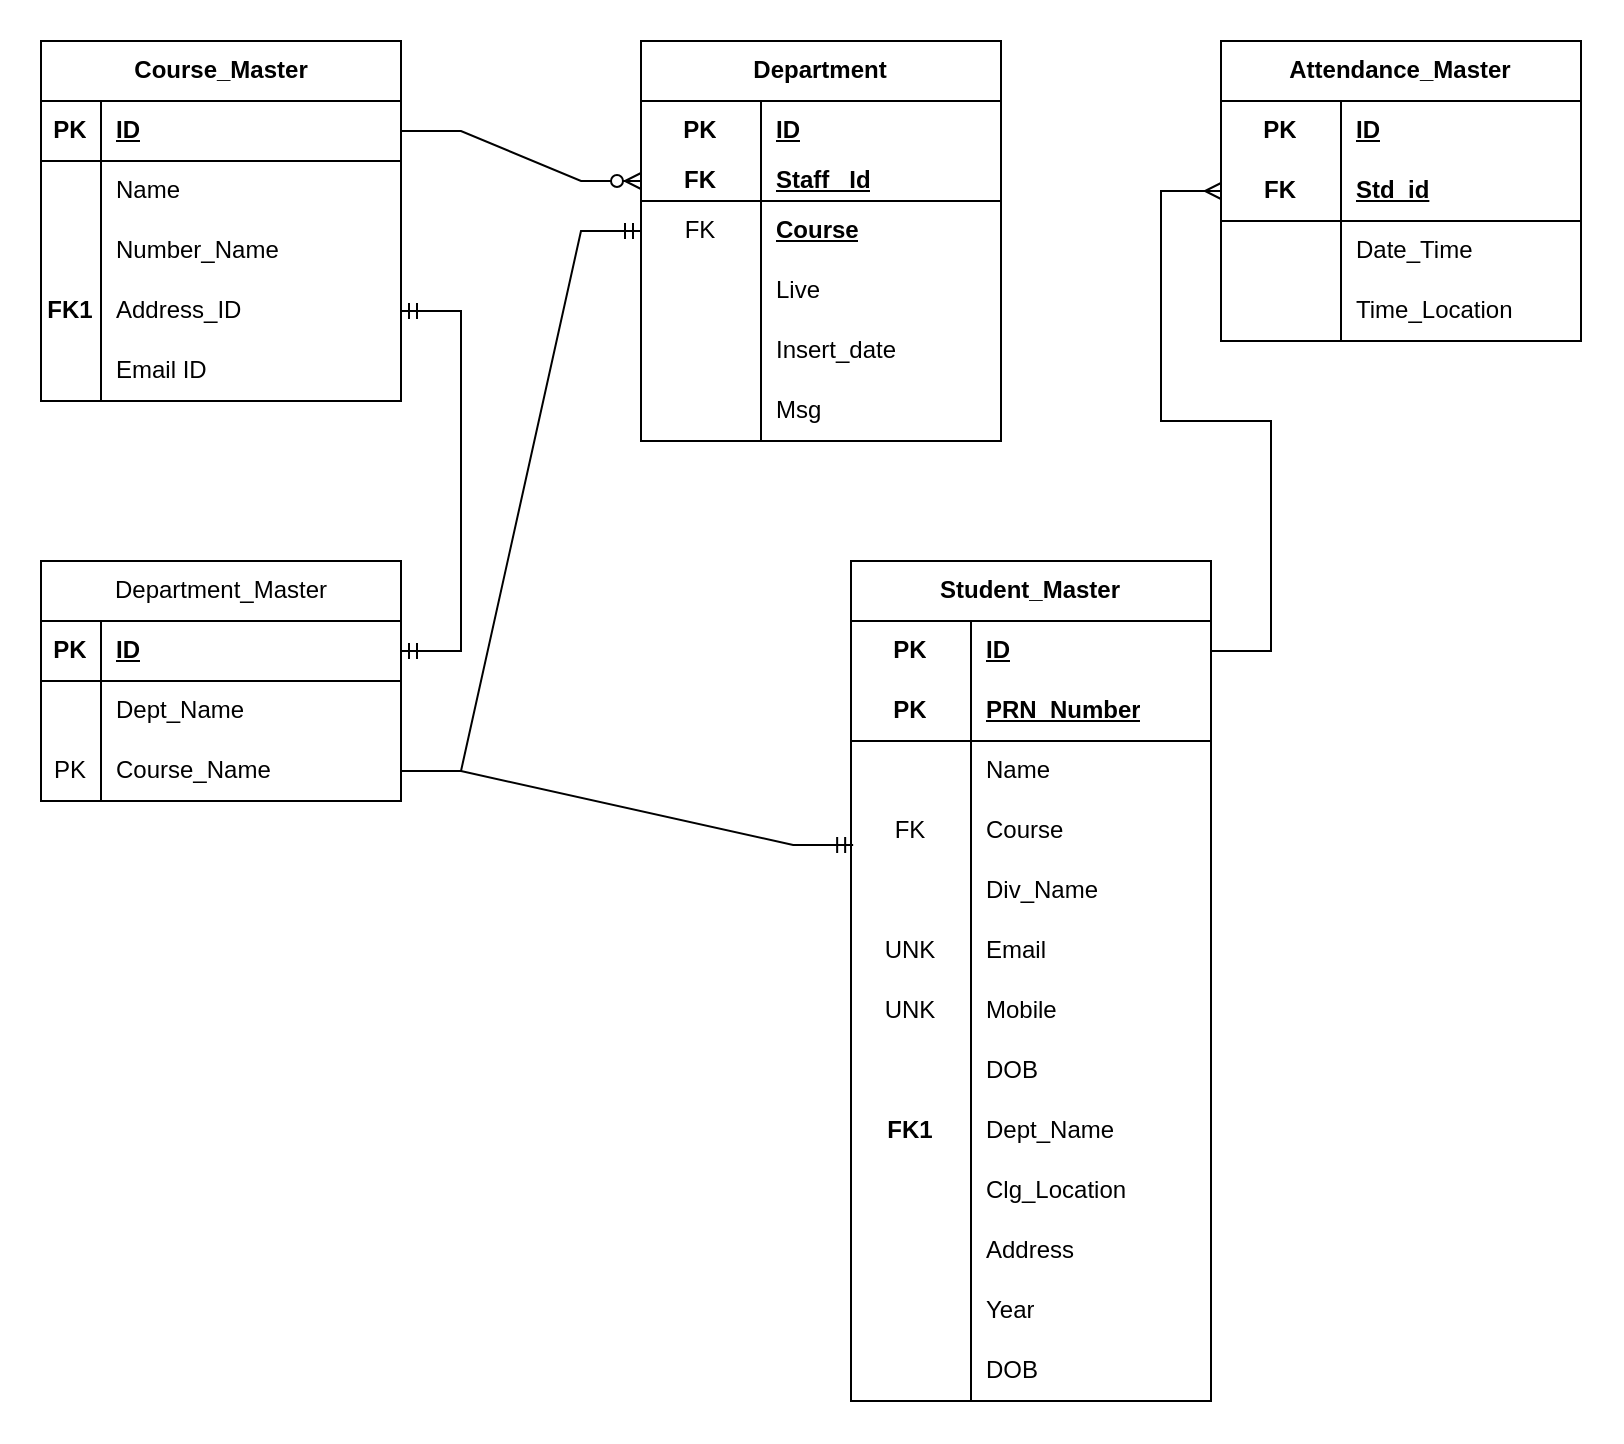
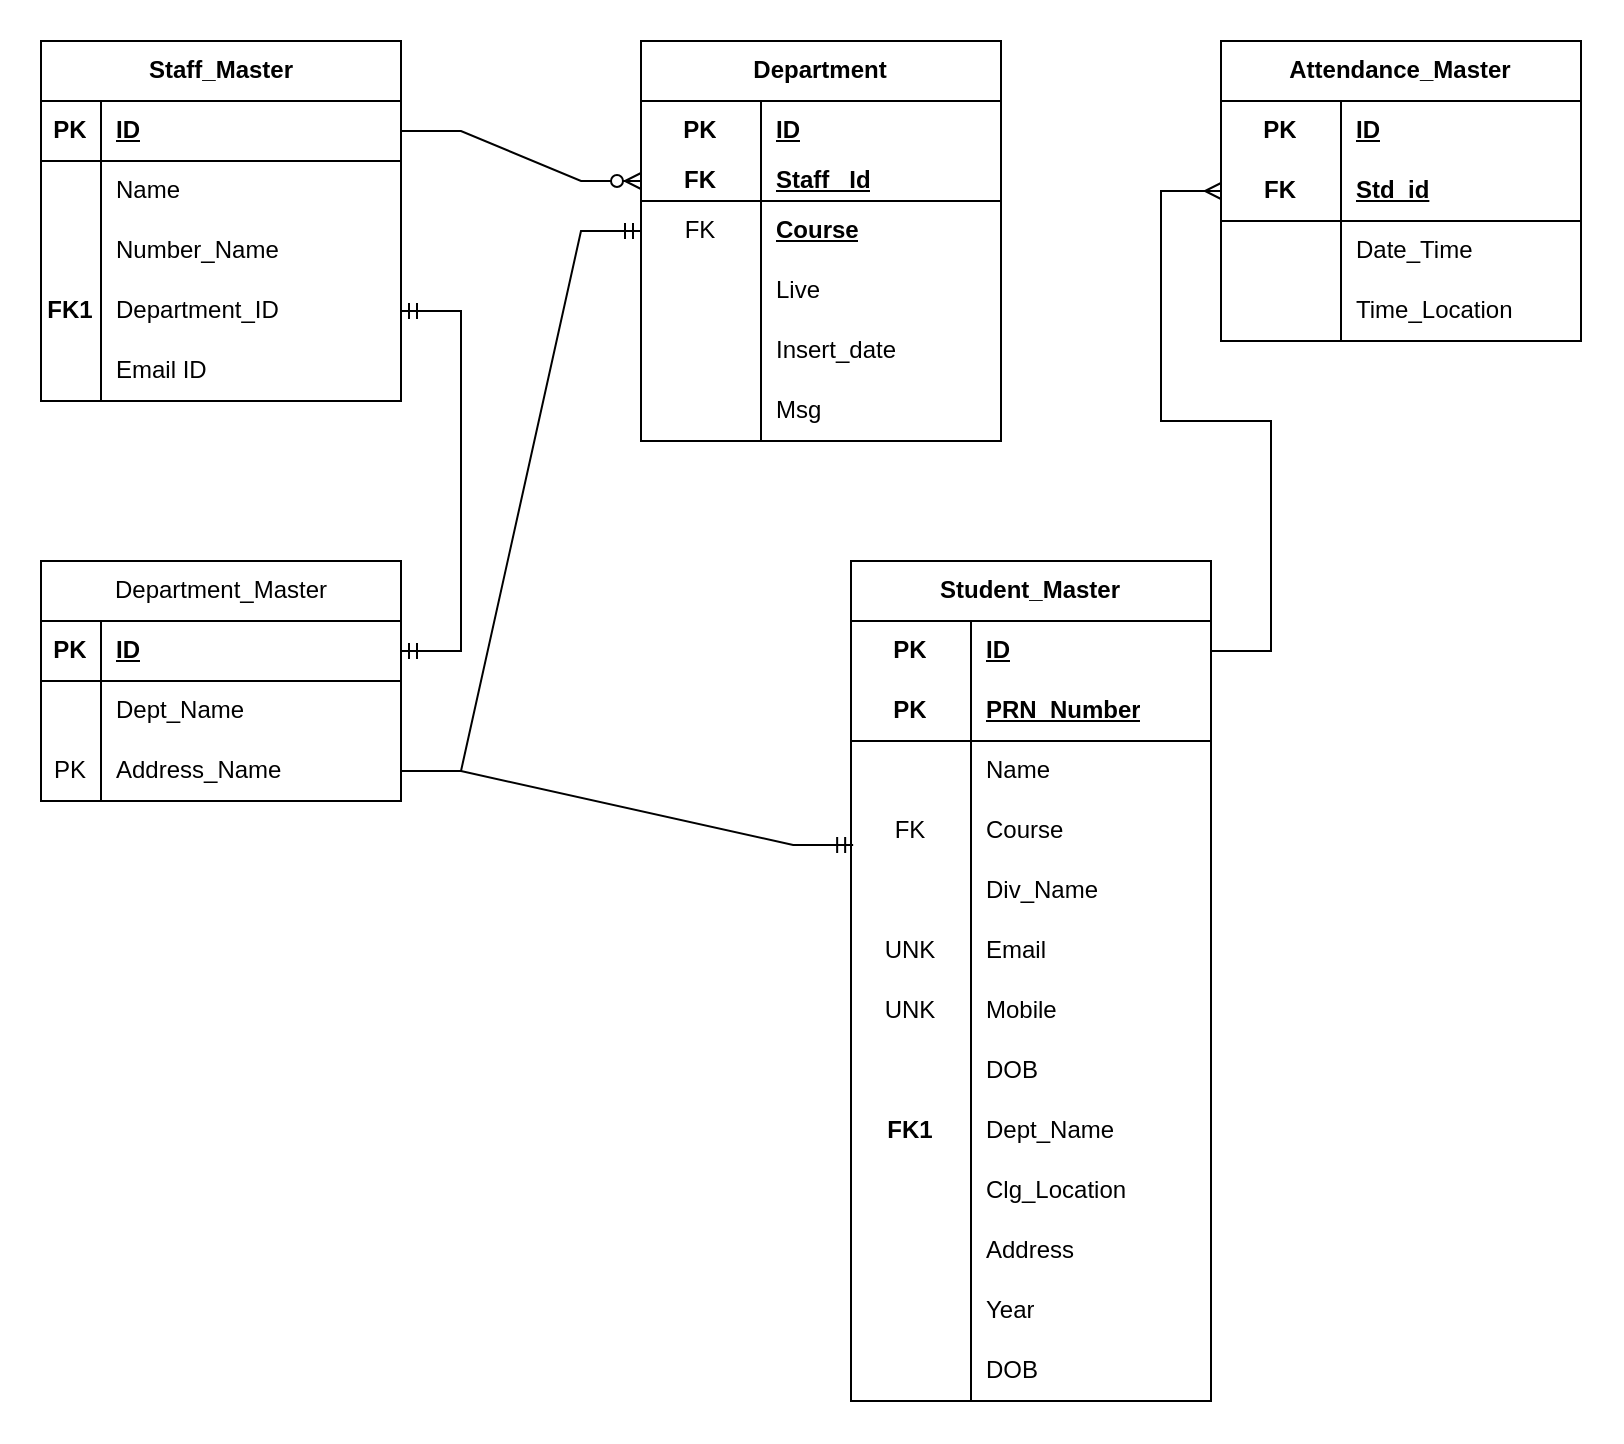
(222, 71) -> (222, 71)
(184, 311) -> (204, 311)
(191, 771) -> (198, 771)
